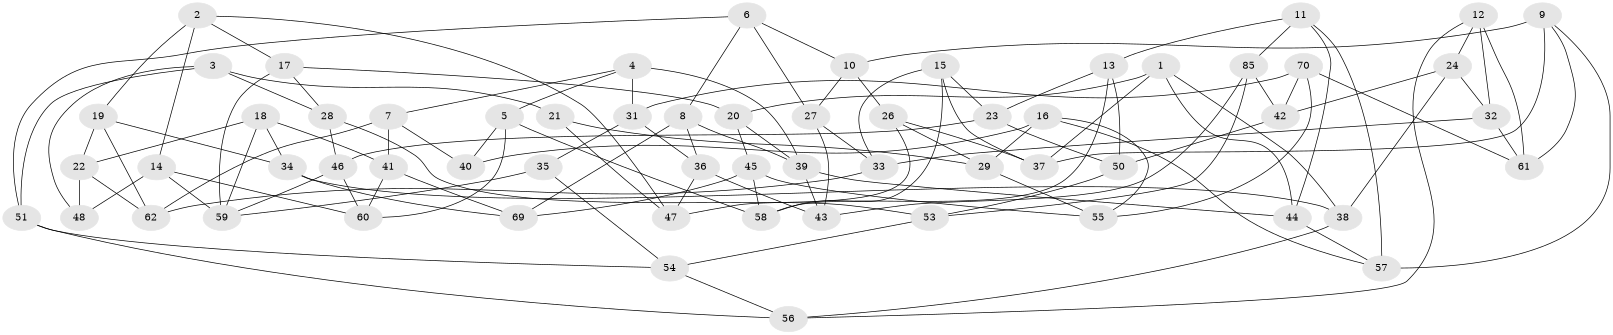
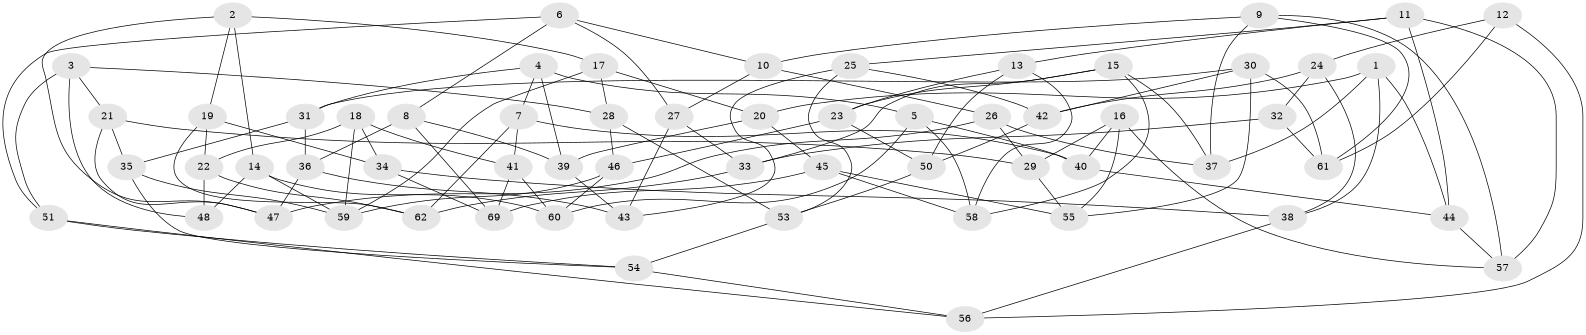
(1249, 66) -> (851, 66)
(1304, 66) -> (1250, 66)
(1485, 66) -> none
none -> (117, 142)
(1000, 194) -> (1265, 193)
